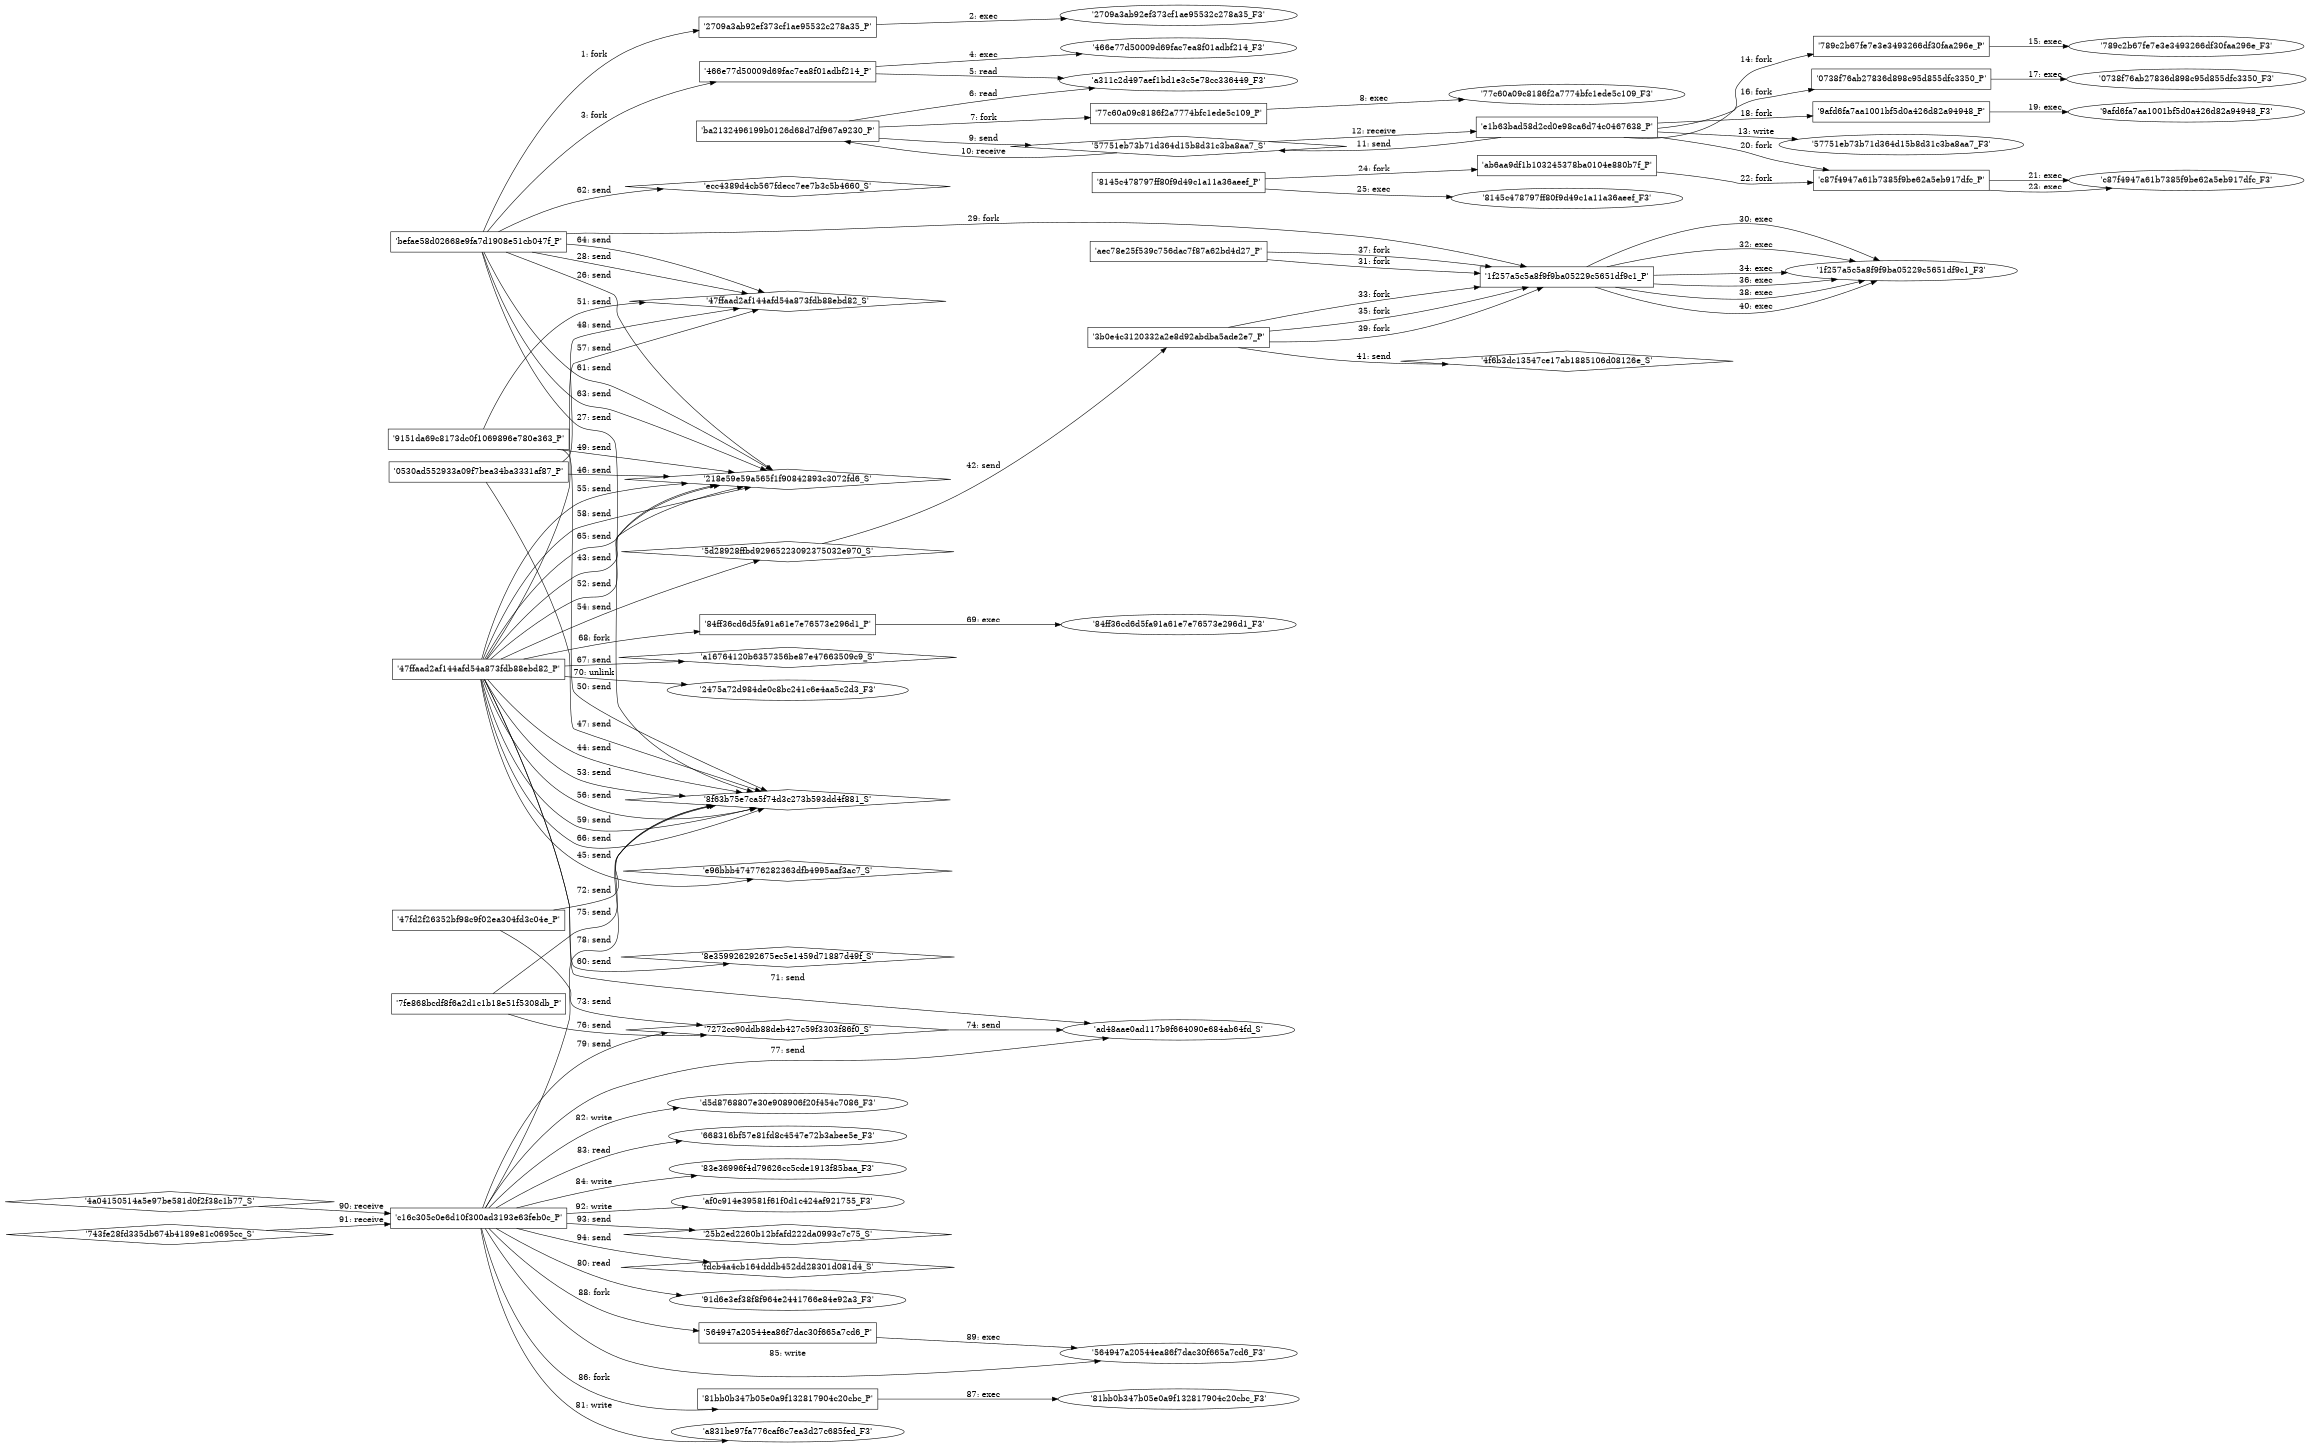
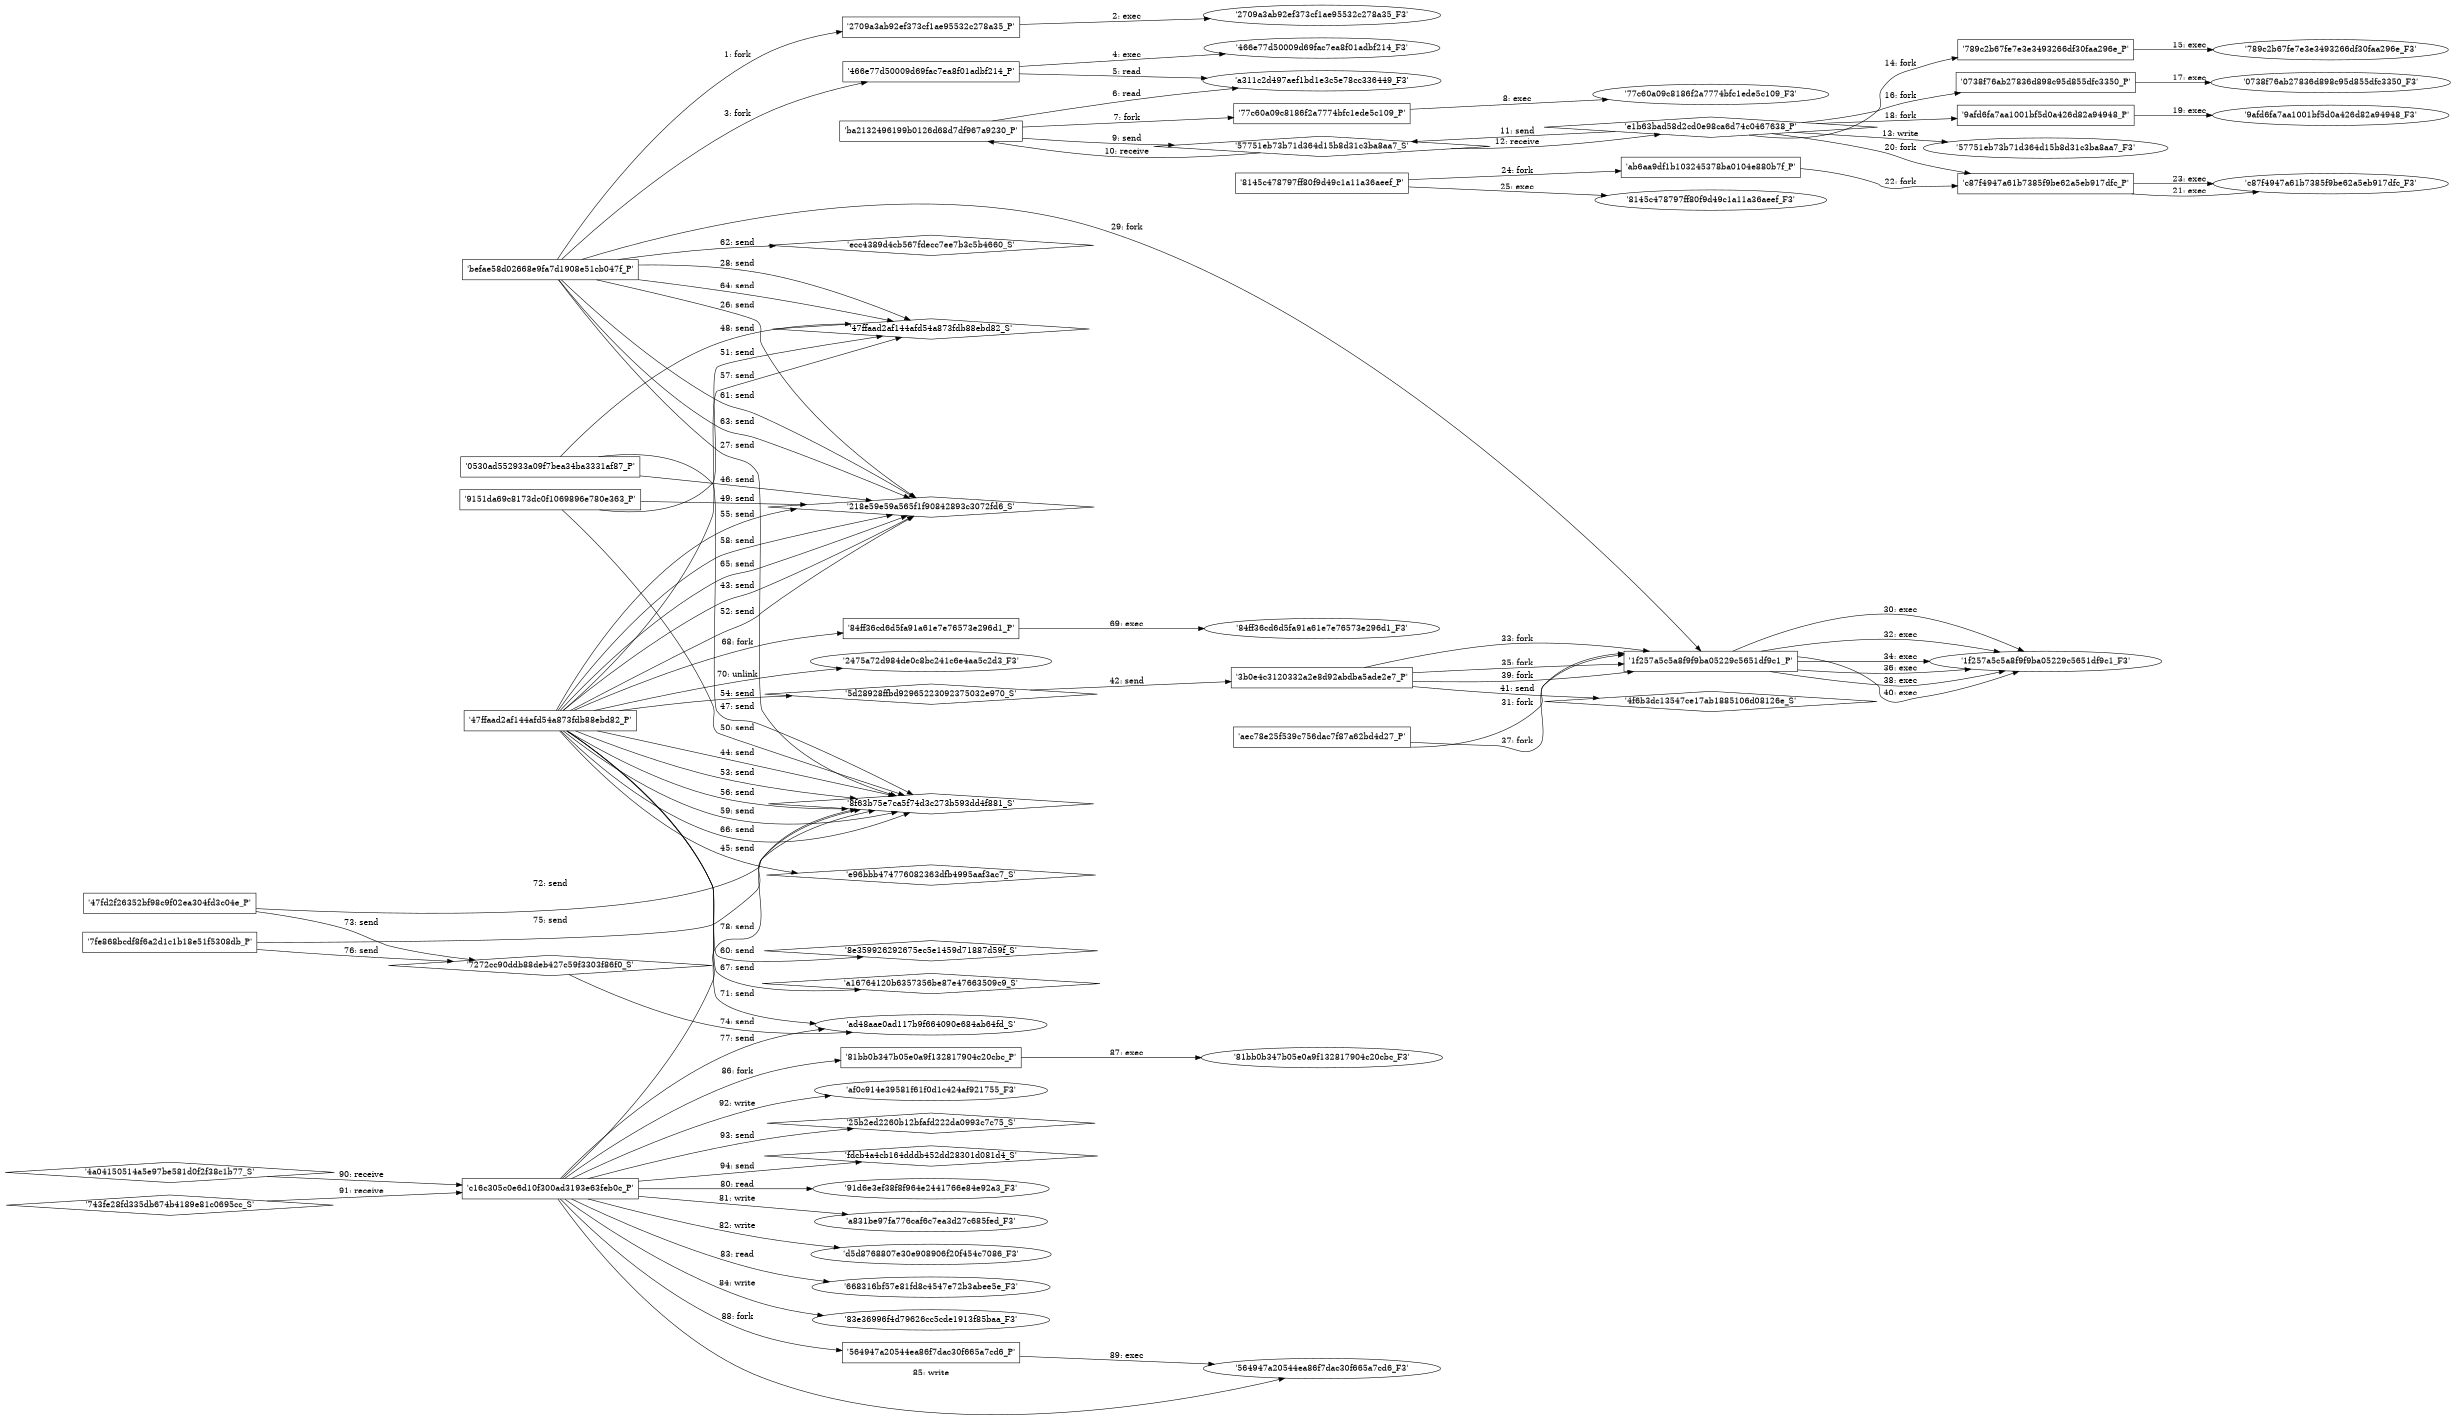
(1567, 127) -> (1711, 127)
(788, 871) -> (931, 875)
(788, 957) -> (931, 951)
(551, 1088) -> none
